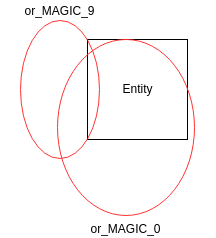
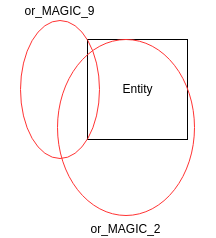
(126, 230) -> (126, 230)
